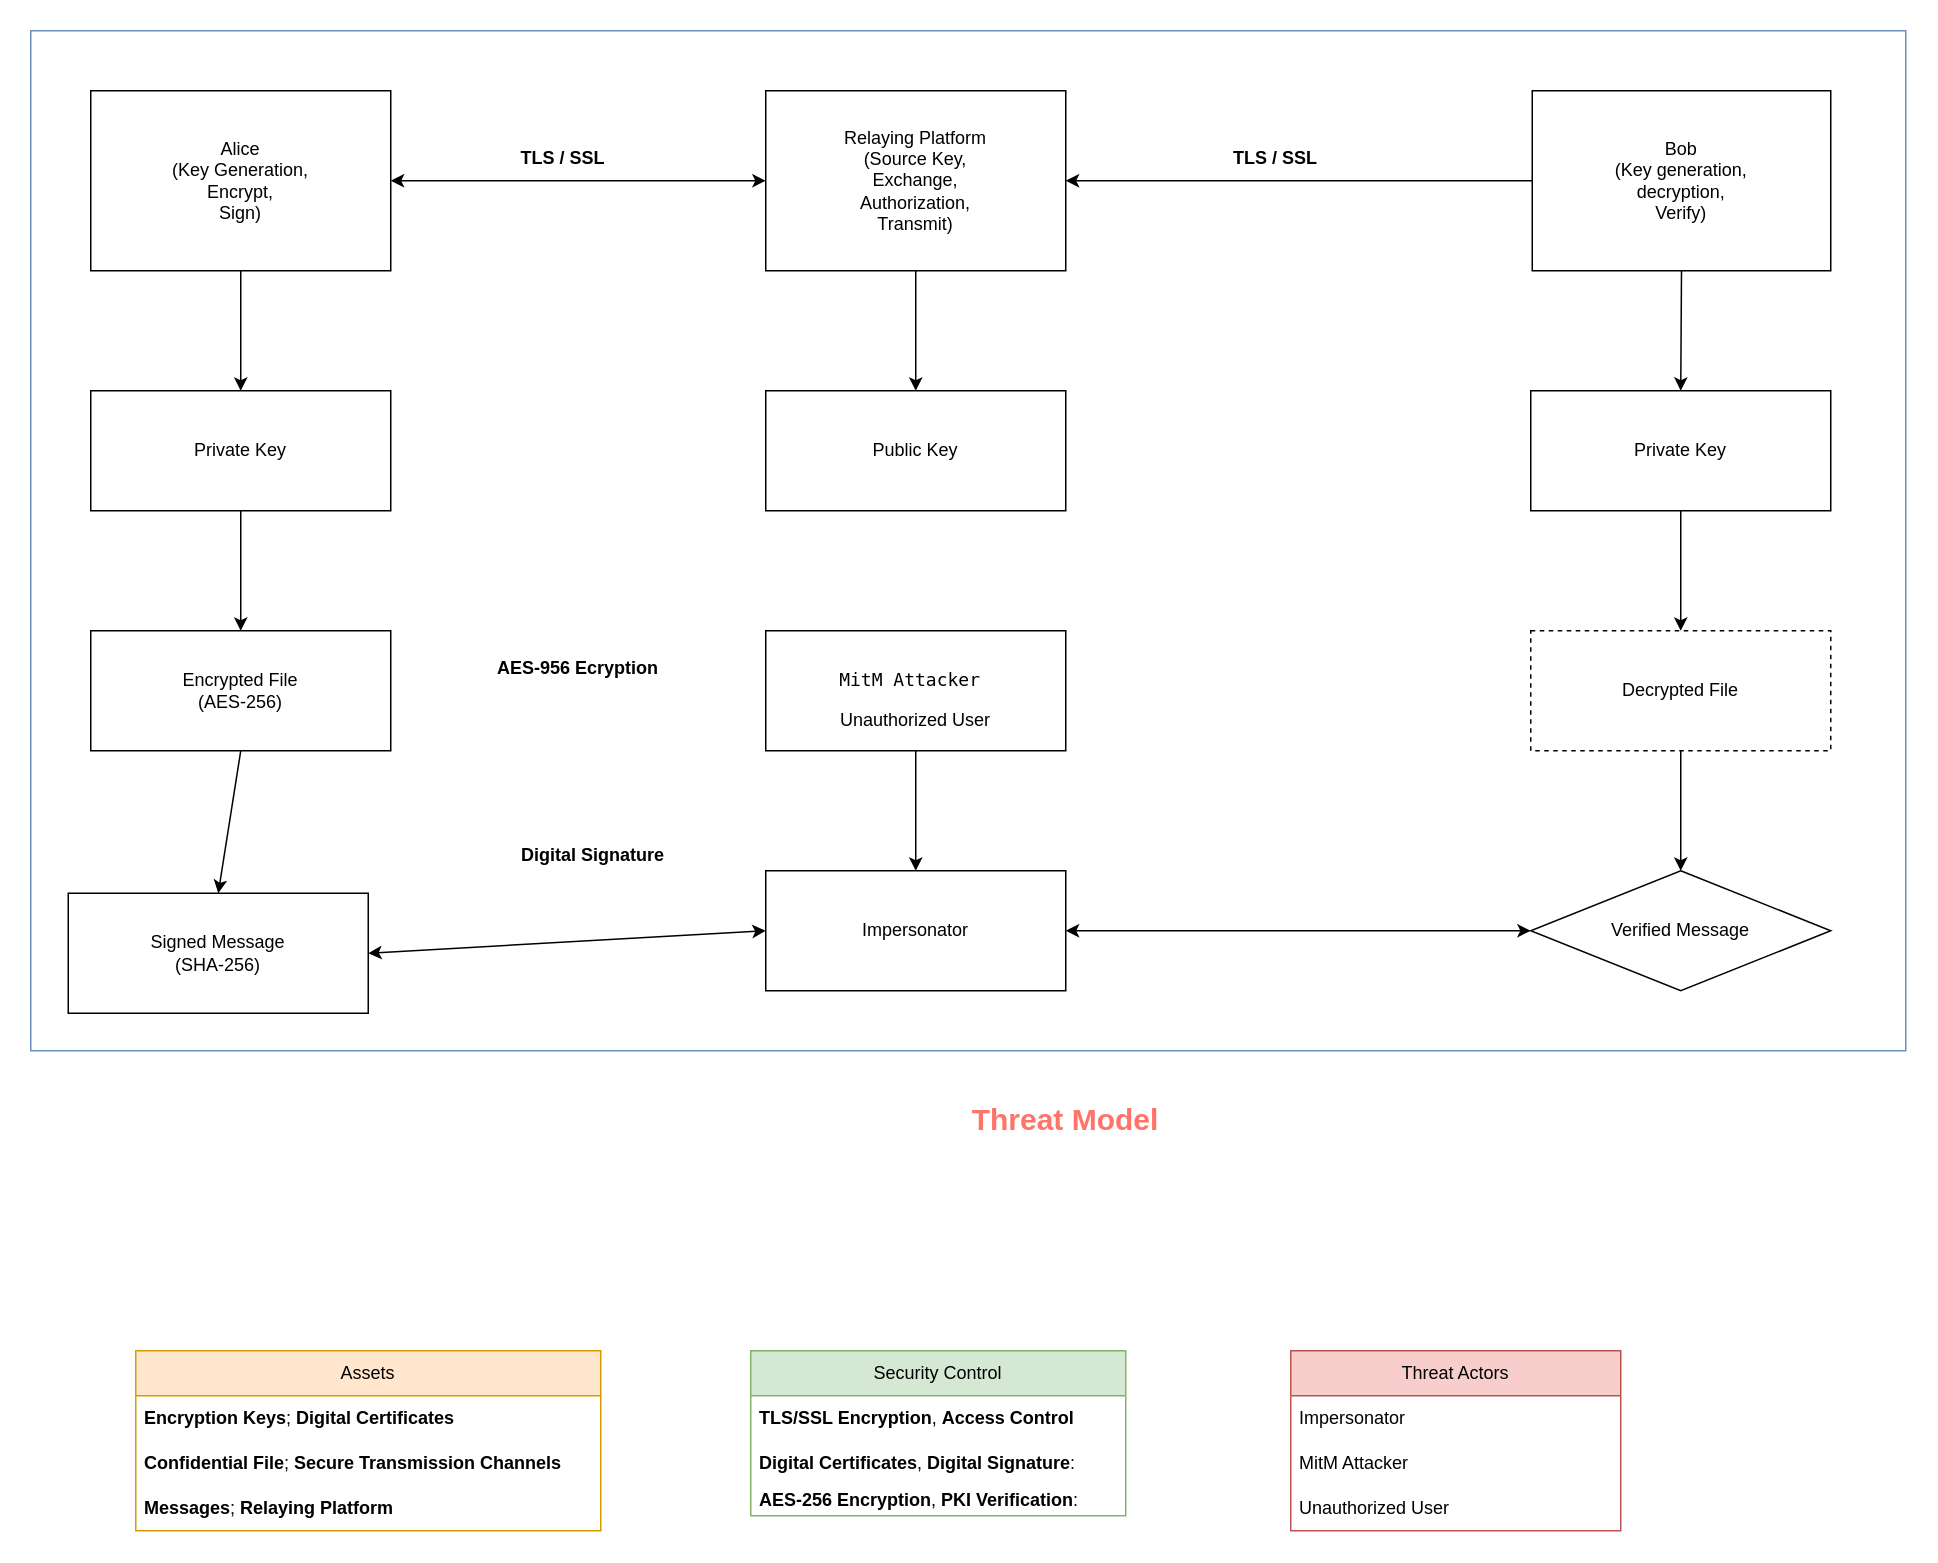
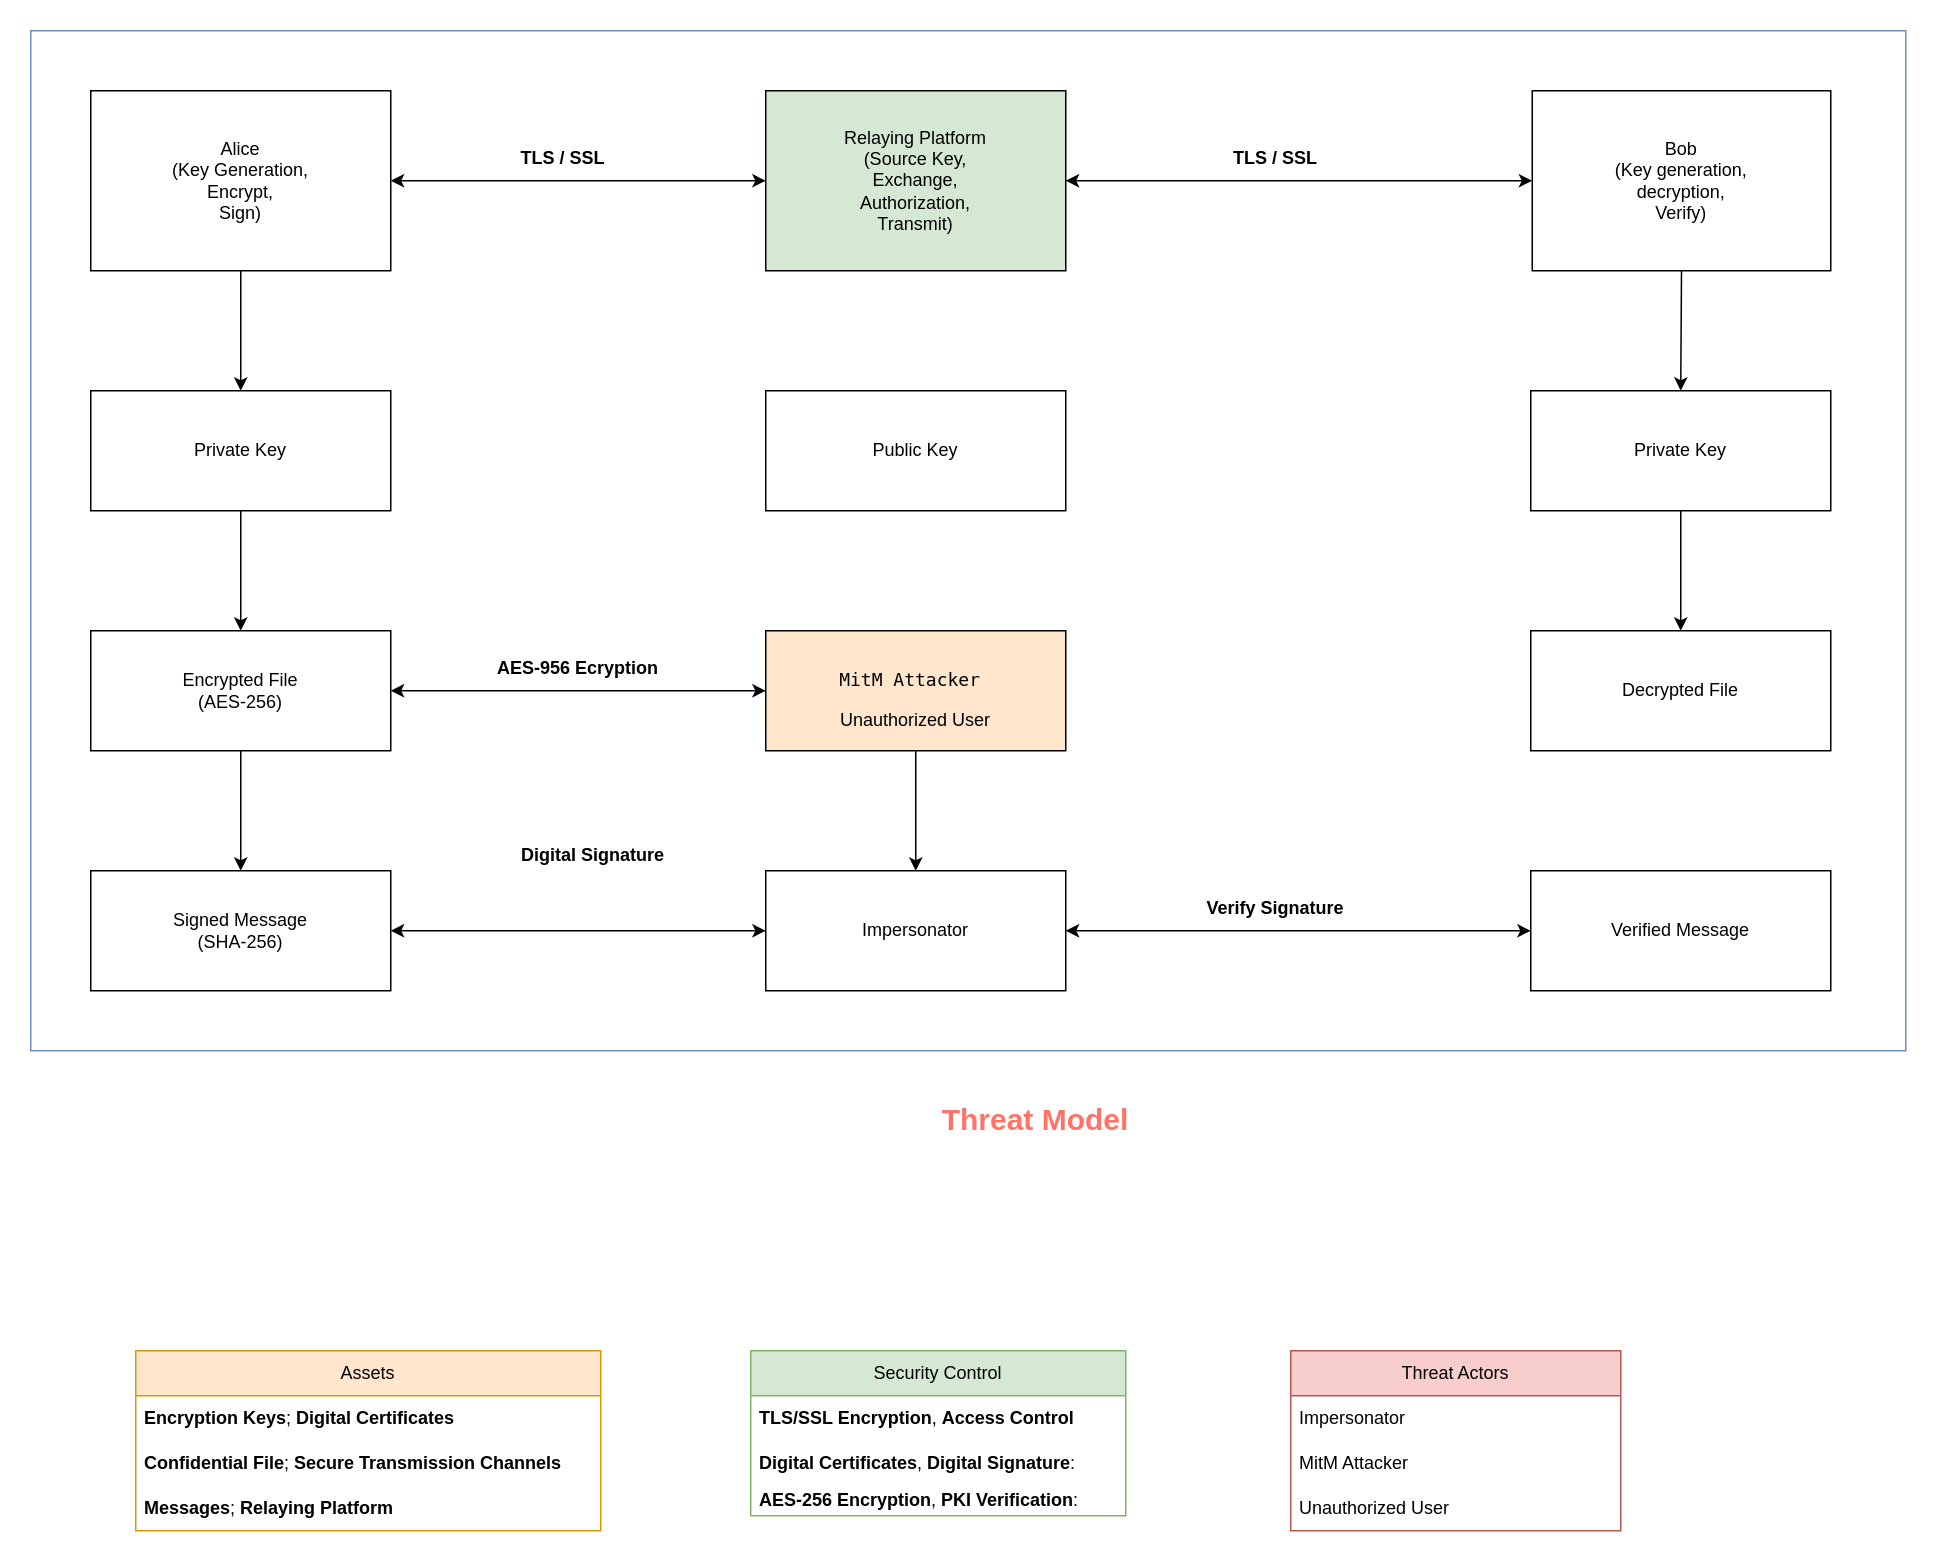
(916, 181) -> (916, 181)
(1525, 181) -> (1521, 181)
(916, 326) -> none
none -> (578, 691)
(916, 691) -> (916, 691)
(1681, 691) -> (1681, 691)
(1681, 806) -> none
none -> (1276, 908)
(1681, 931) -> (1681, 931)
(218, 953) -> (241, 931)
(1066, 1118) -> (1036, 1118)
